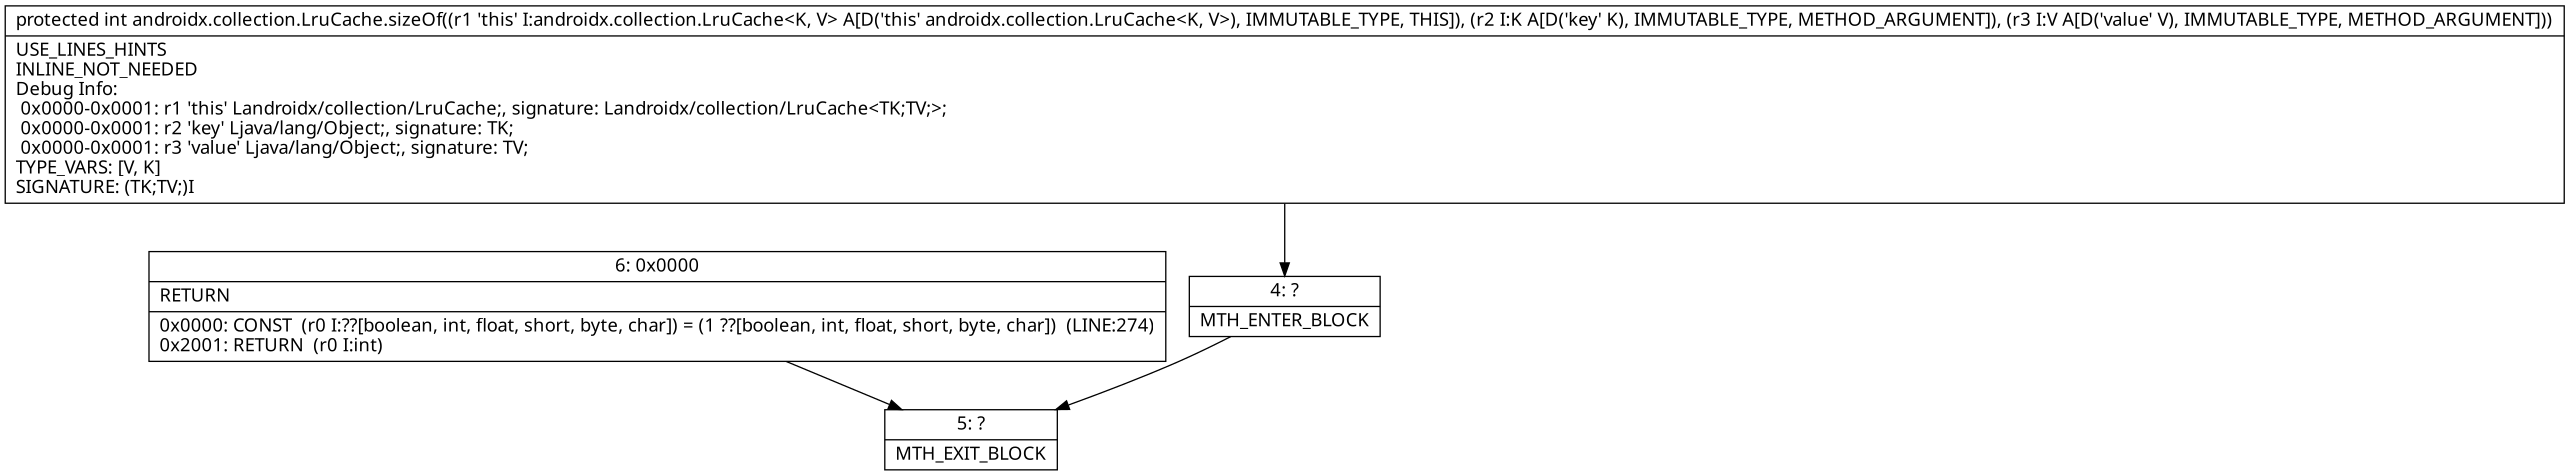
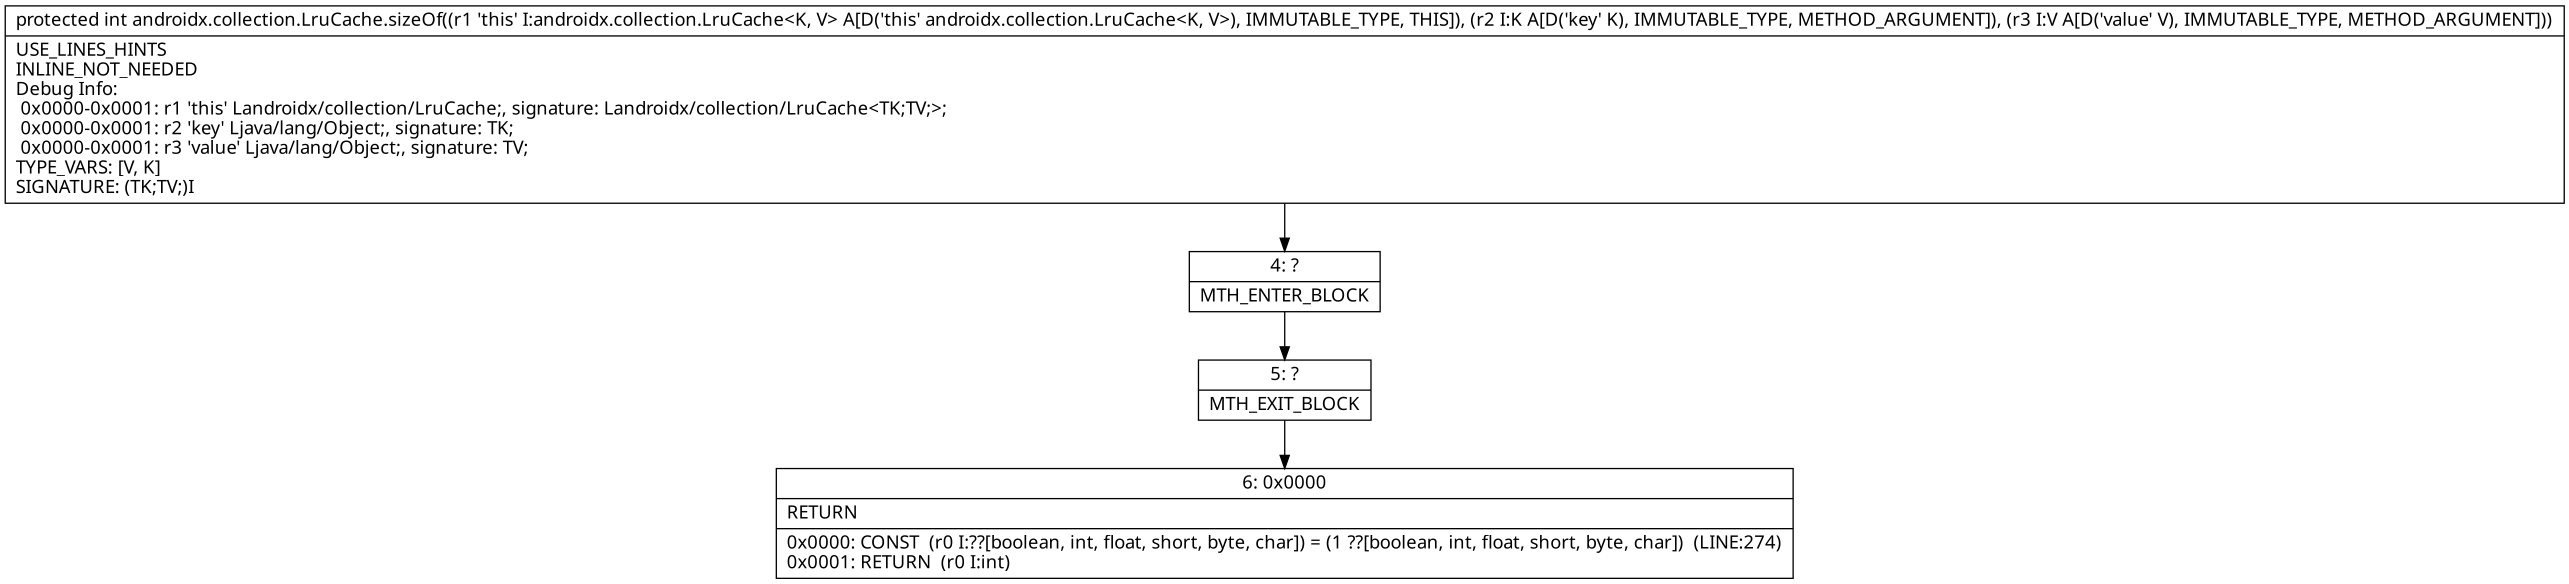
(274, 346) -> (901, 563)
(838, 383) -> (1285, 438)
